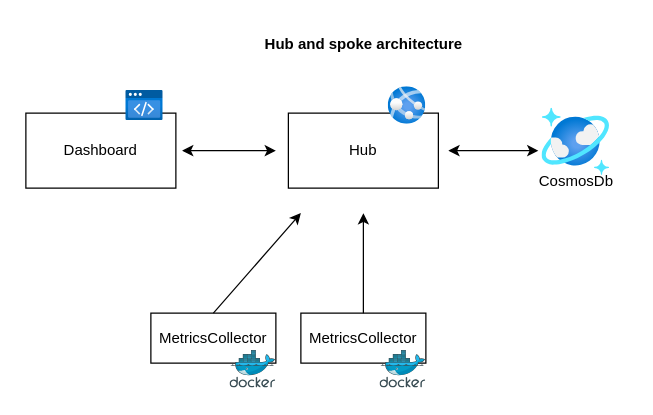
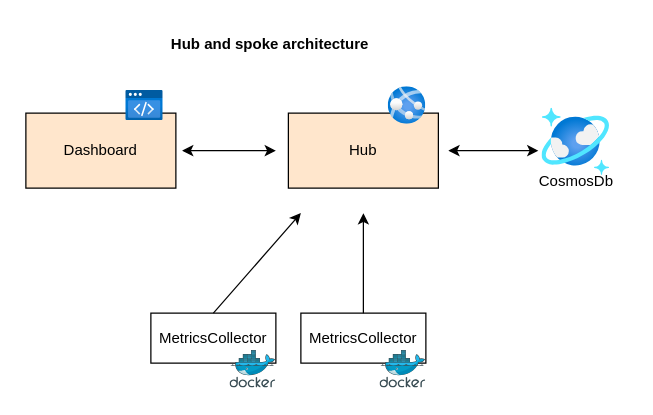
(363, 44) -> (269, 44)
(101, 151) -> (101, 151)
(363, 151) -> (363, 151)
